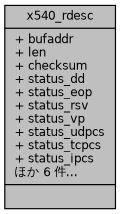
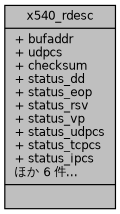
(31, 53) -> (38, 53)
